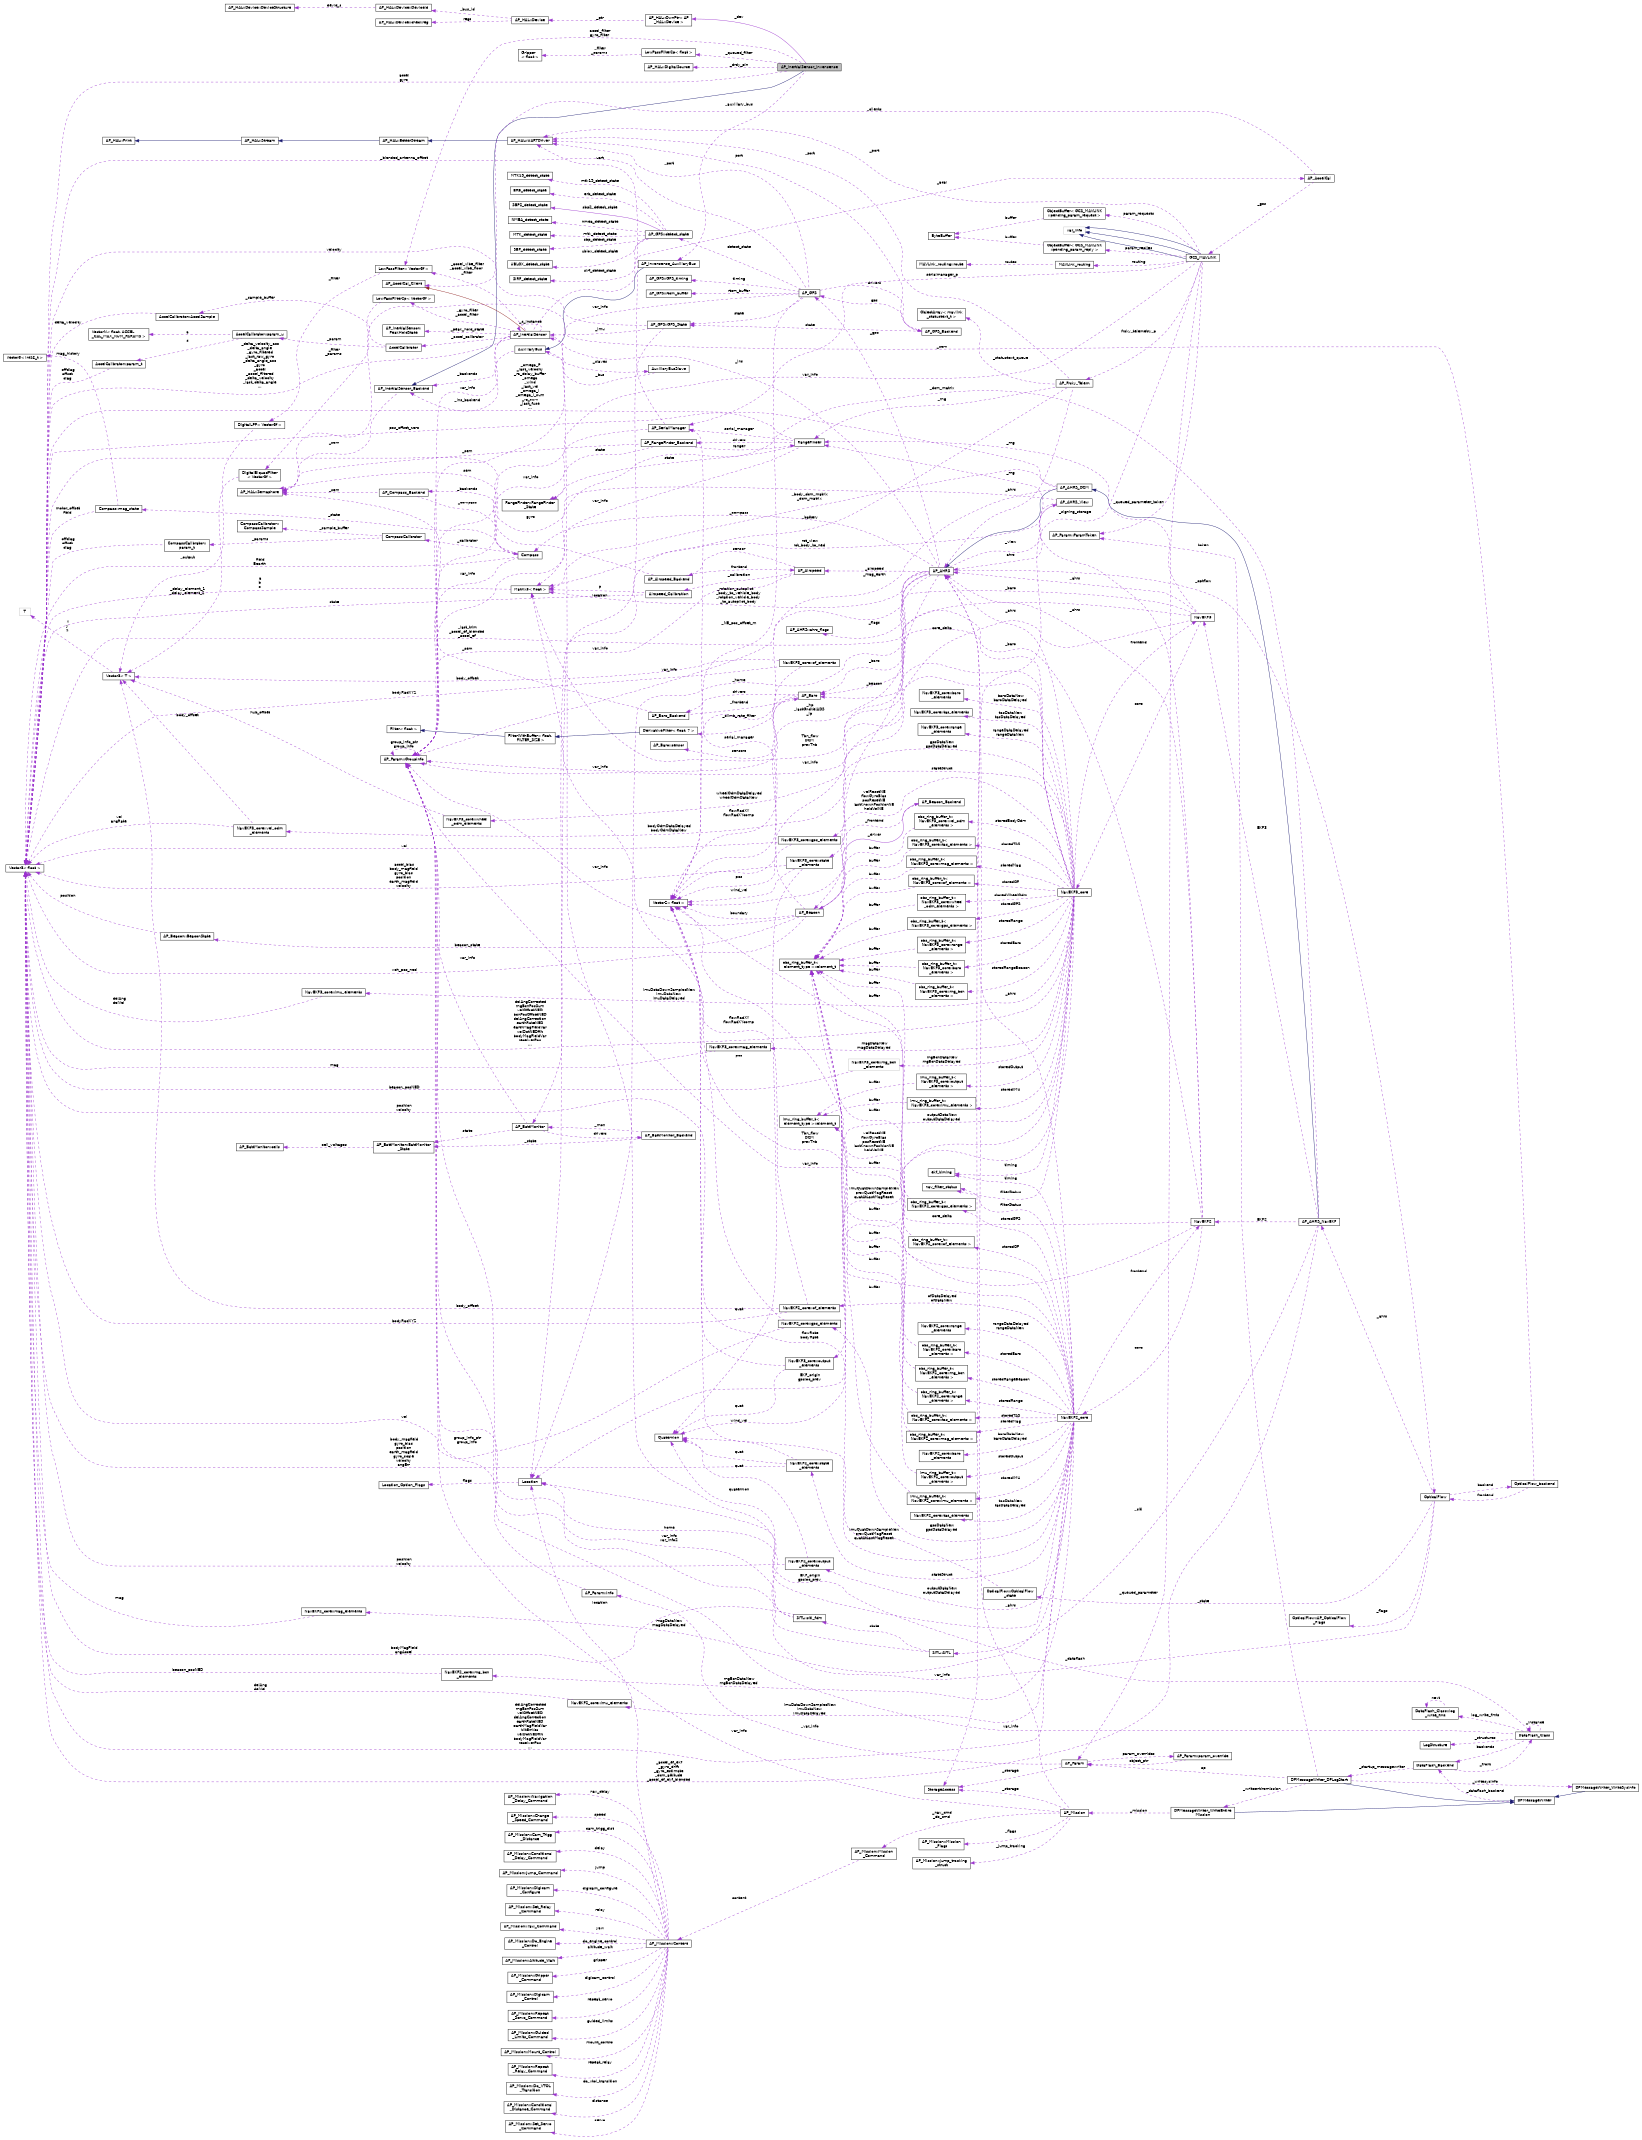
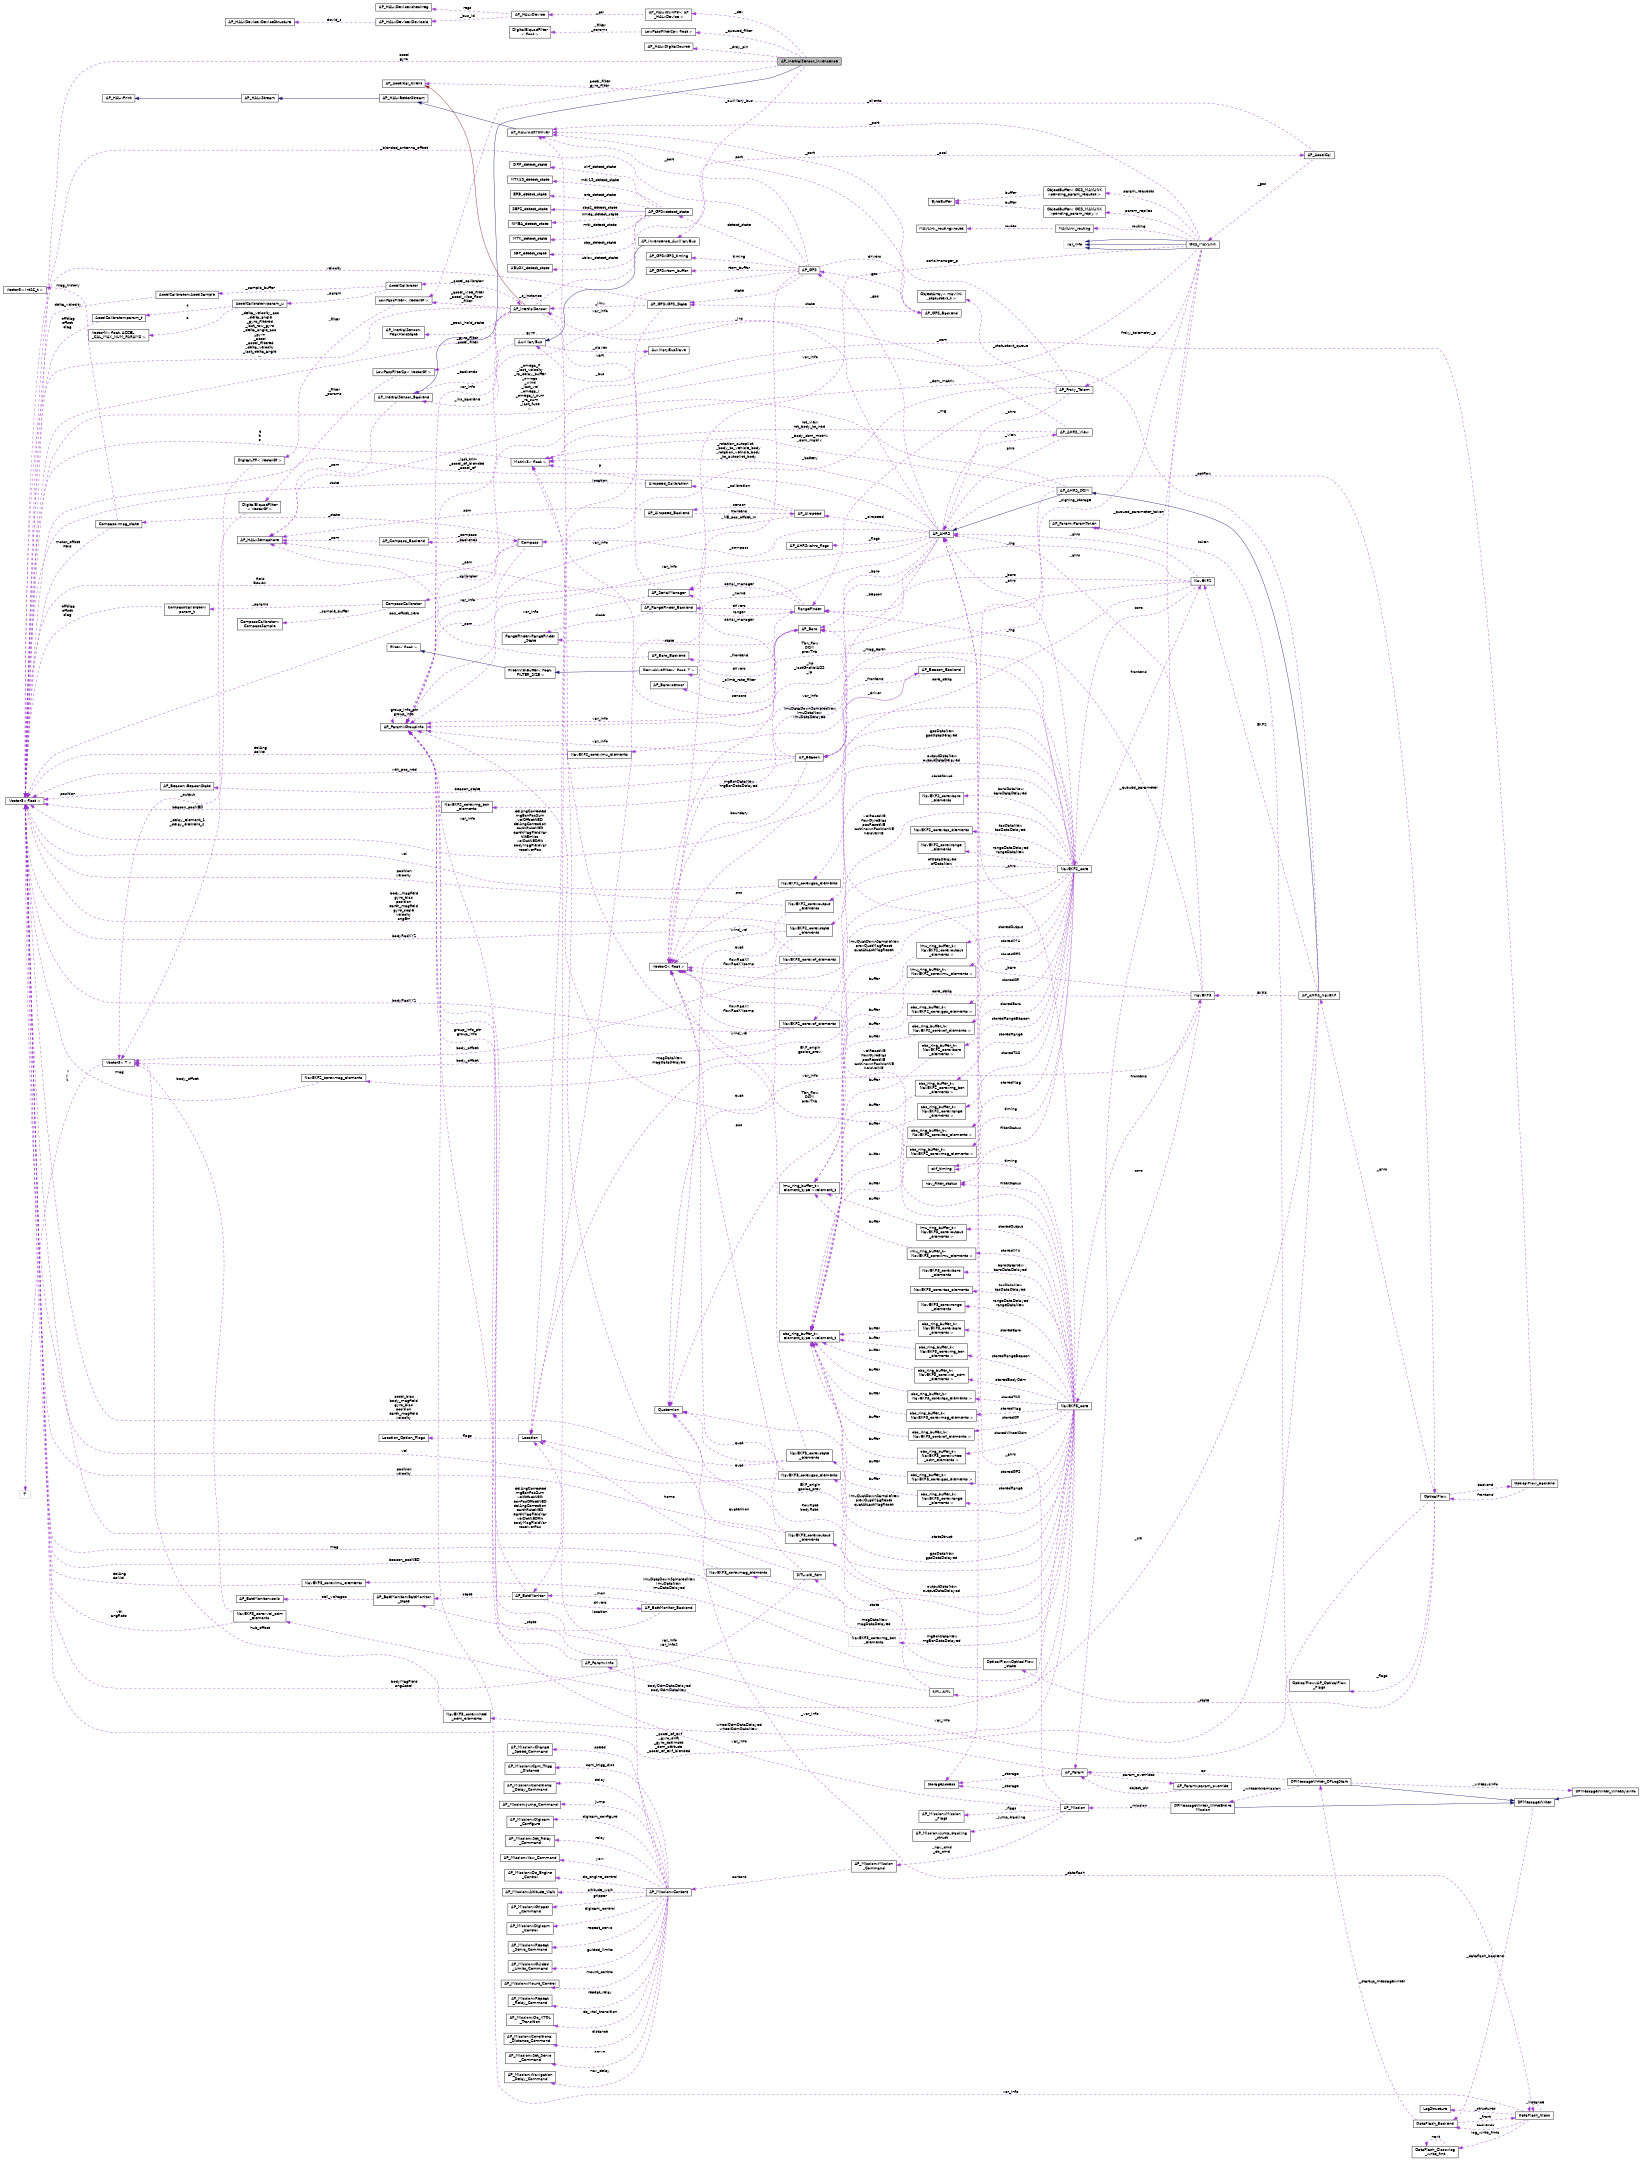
(757, 27) -> (757, 22)
(530, 55) -> (530, 32)
(551, 570) -> none
